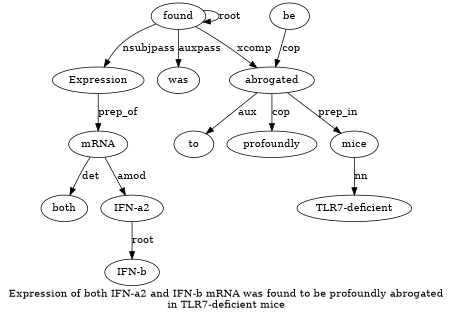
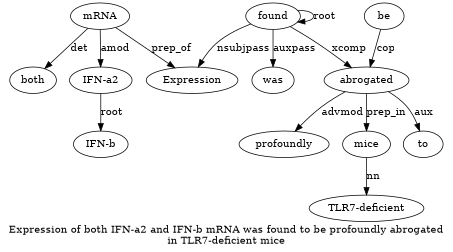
(98, 109) -> (142, 46)
(281, 112) -> (343, 112)
